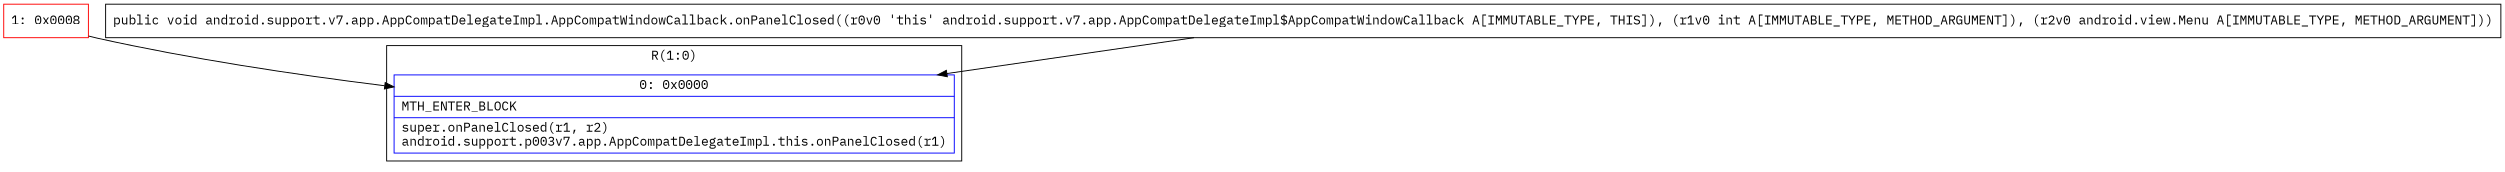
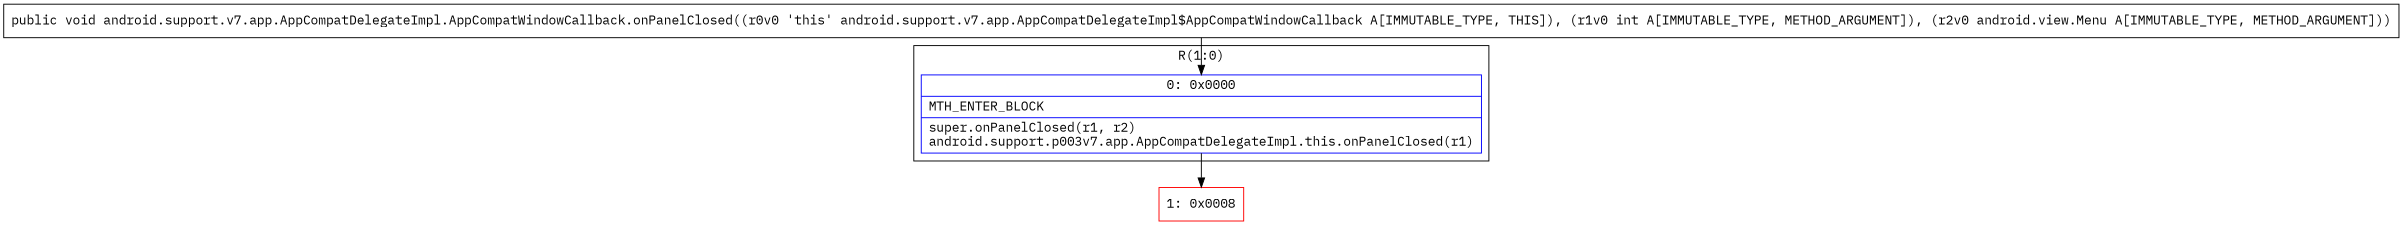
(236, 65) -> (1201, 167)
